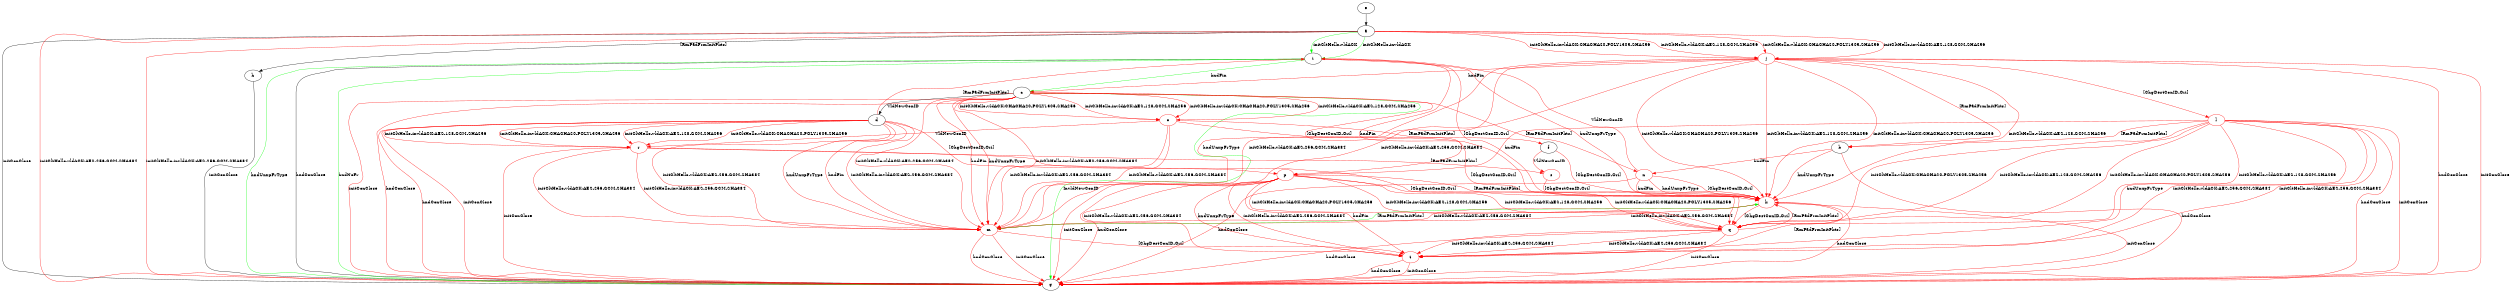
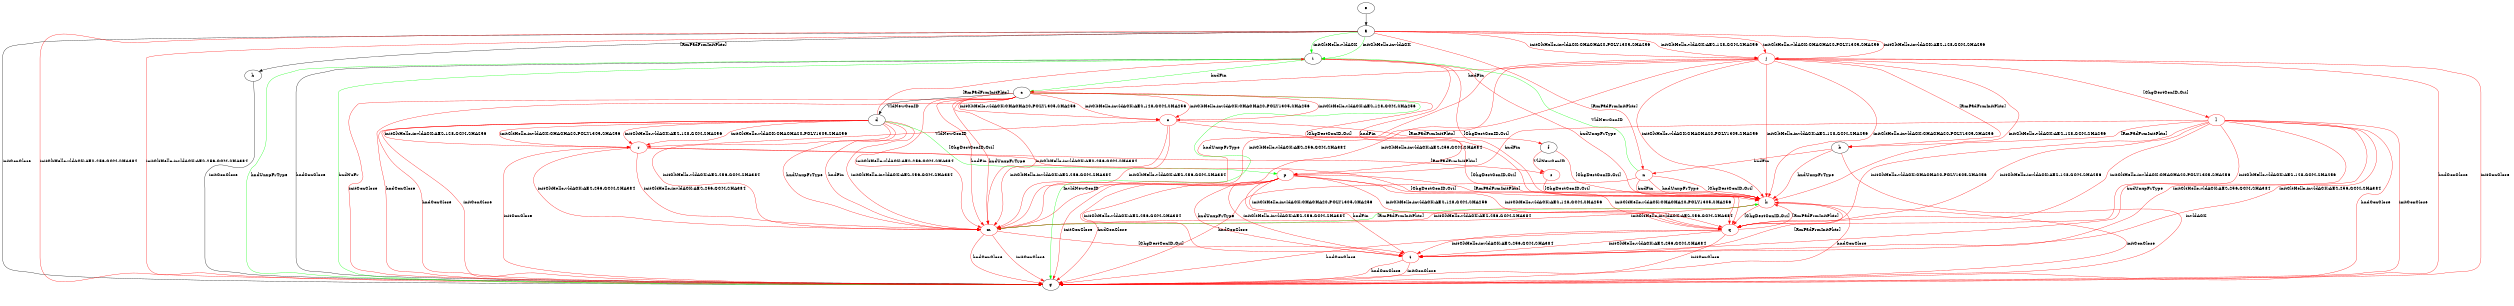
(1512, 76) -> (1512, 76)
(1460, 112) -> (1527, 80)
(993, 166) -> (993, 166)
(2197, 216) -> (2197, 216)
